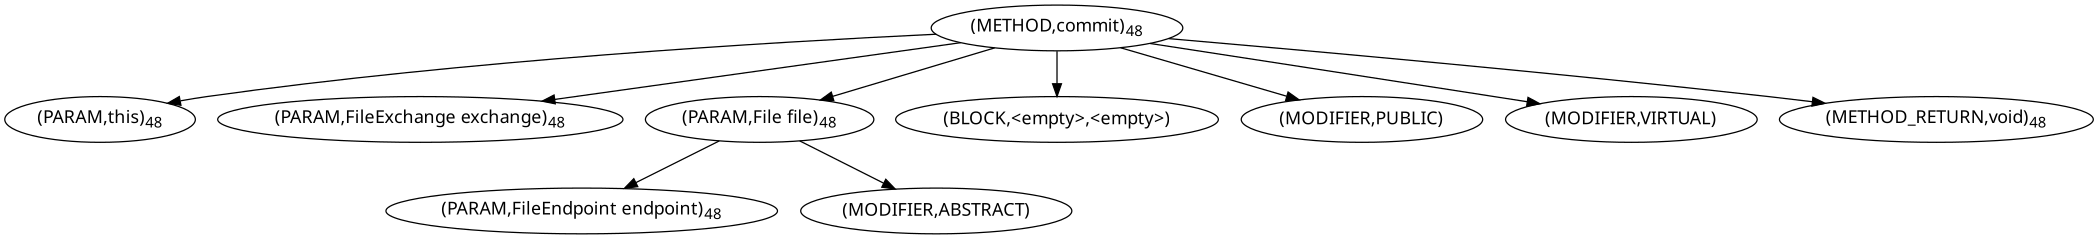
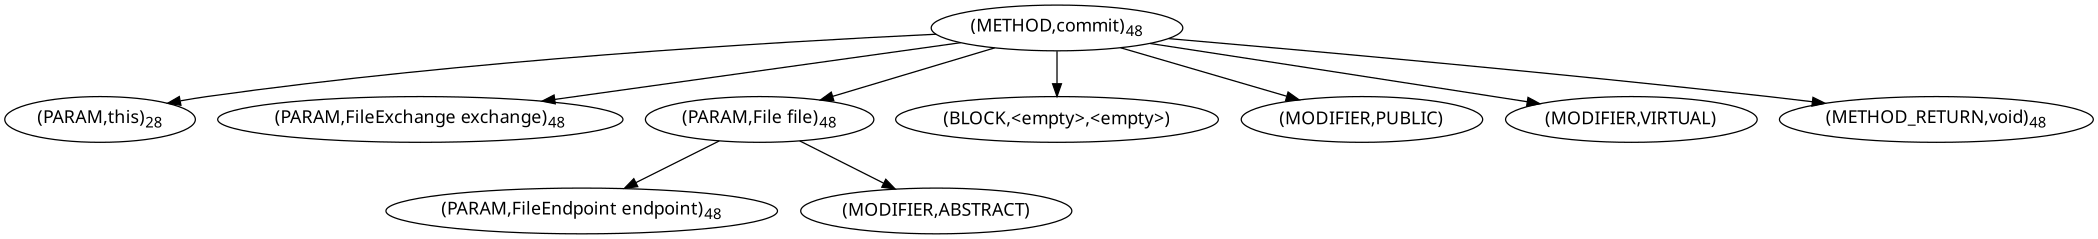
(154, 118) -> (154, 118)
